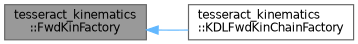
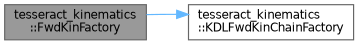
(173, 30) -> (161, 14)
